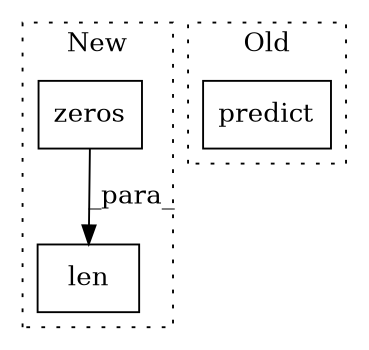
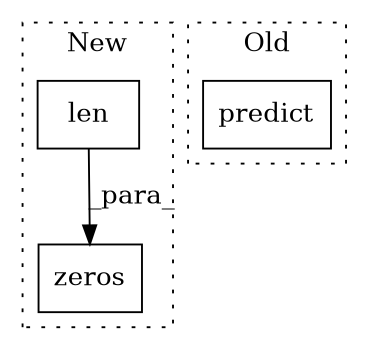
(89, 187) -> (89, 187)
